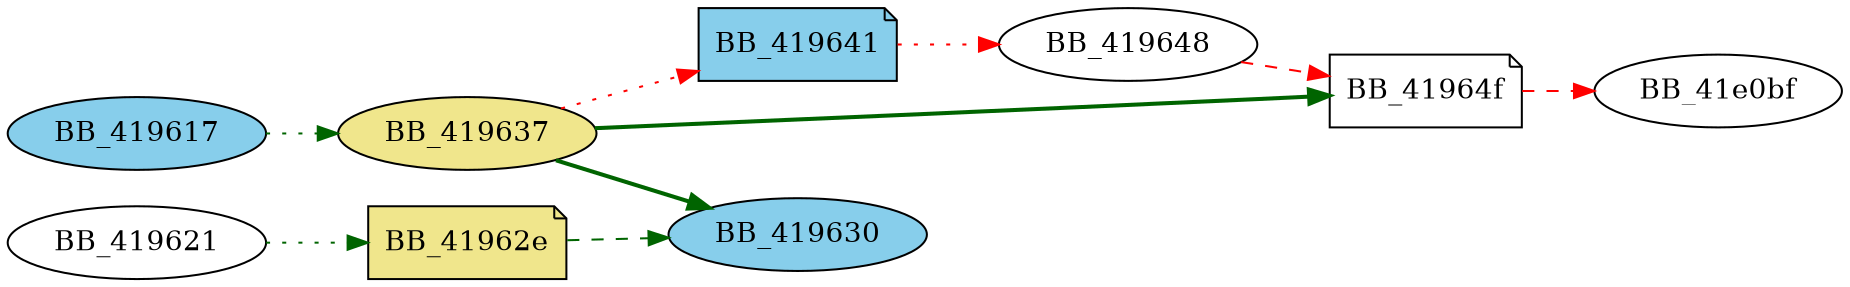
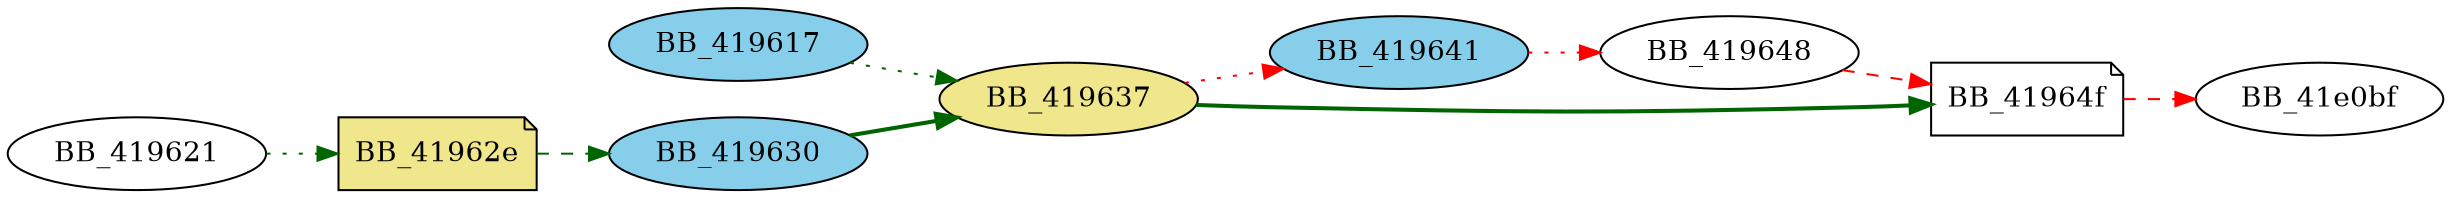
(798, 44) -> (1399, 53)
(623, 181) -> (893, 128)
